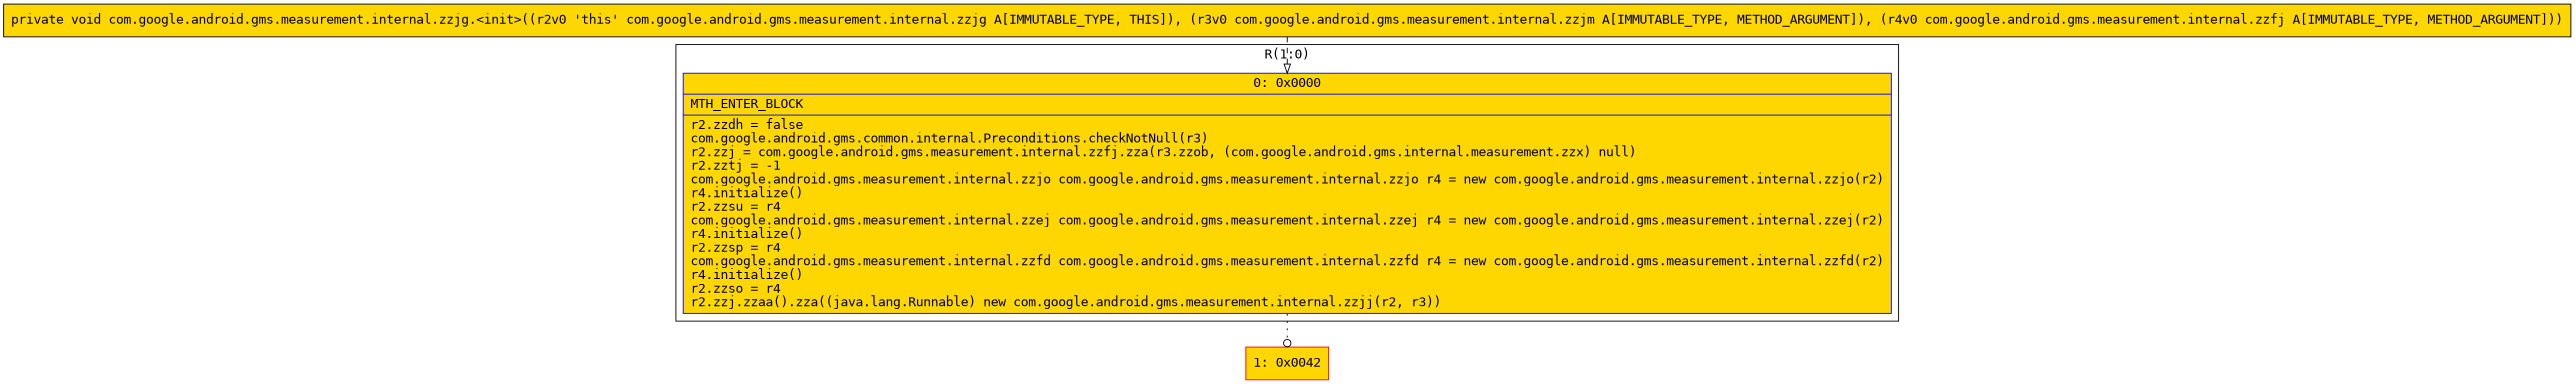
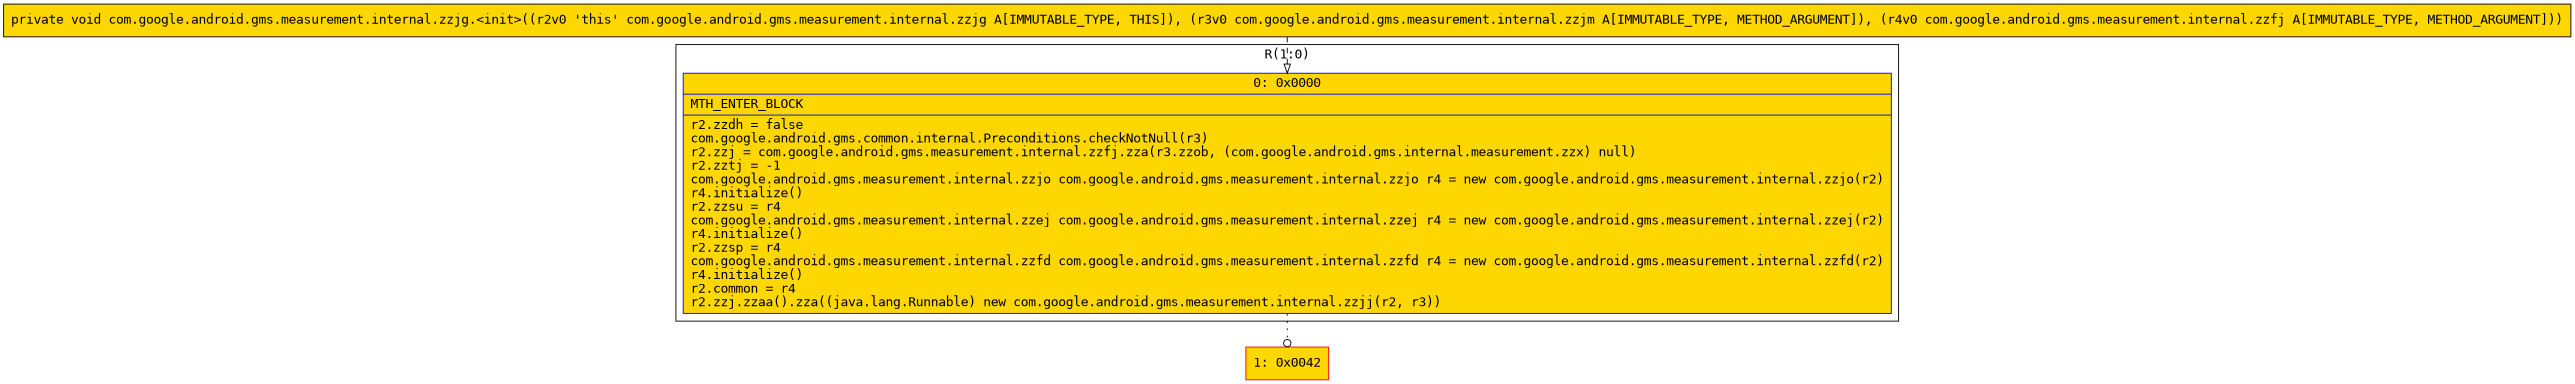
(736, 289) -> (743, 289)
